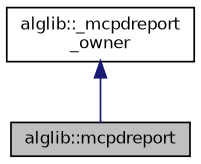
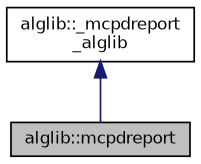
(100, 35) -> (100, 35)
